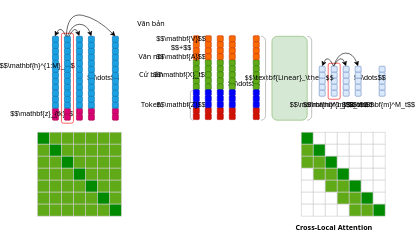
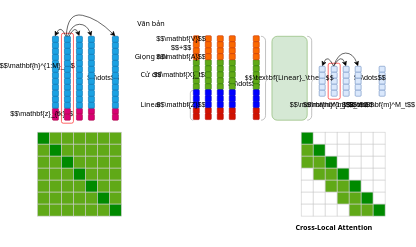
(152, 57) -> (152, 57)
(152, 75) -> (152, 75)
(152, 105) -> (152, 105)
